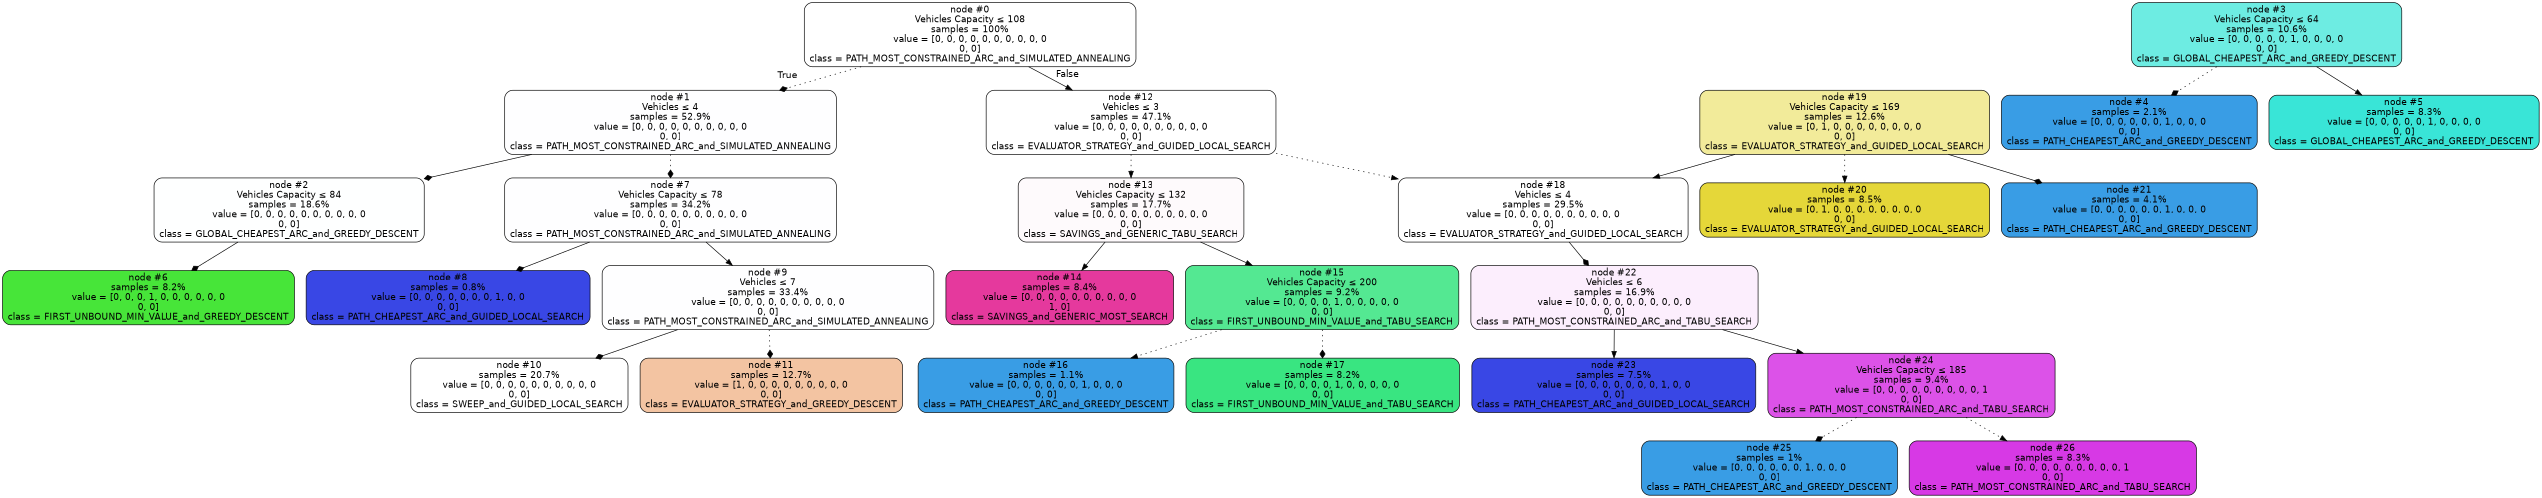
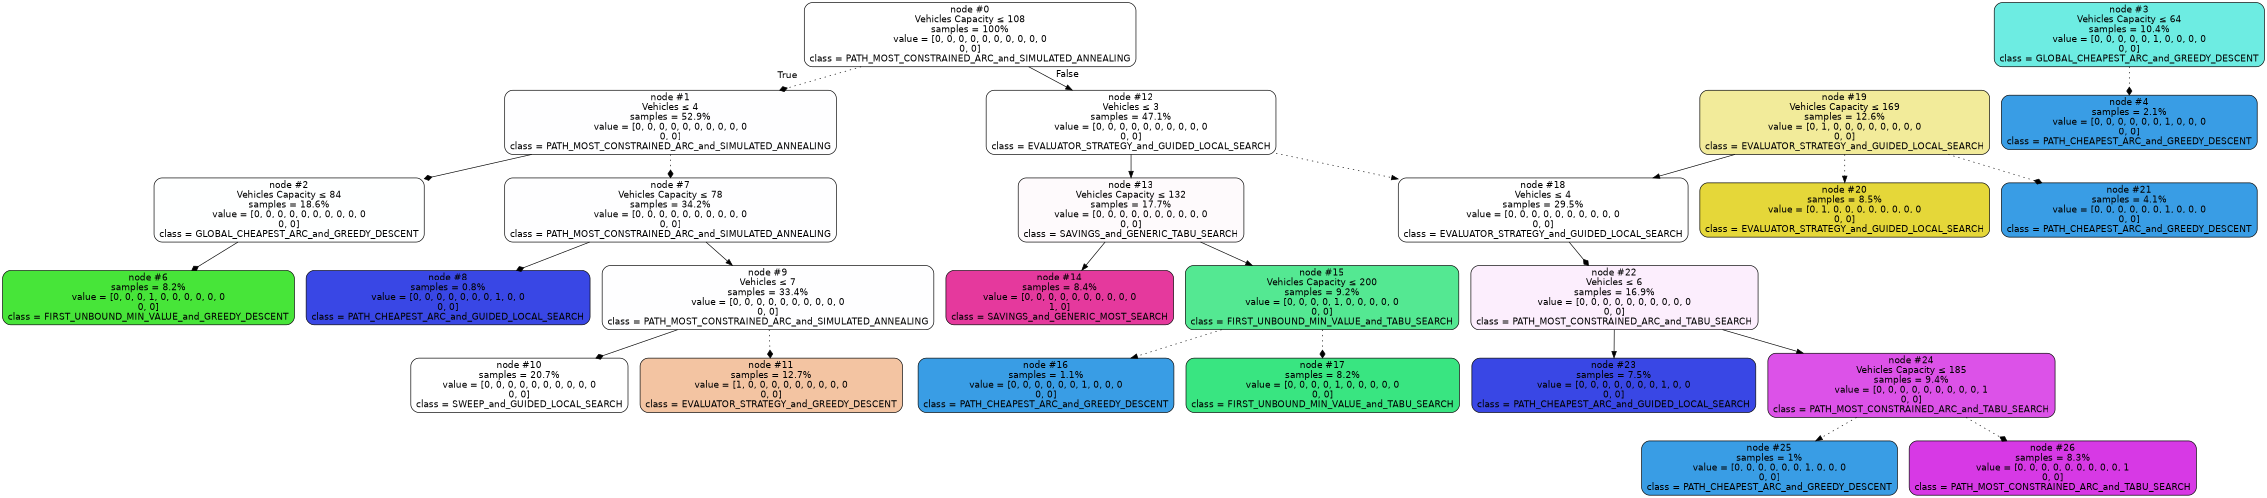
(2267, 29) -> (2129, 29)
(2404, 122) -> none
(1131, 163) -> (1131, 163)
(1991, 167) -> (1991, 167)
(1840, 427) -> (1839, 427)
(1984, 427) -> (1983, 427)
